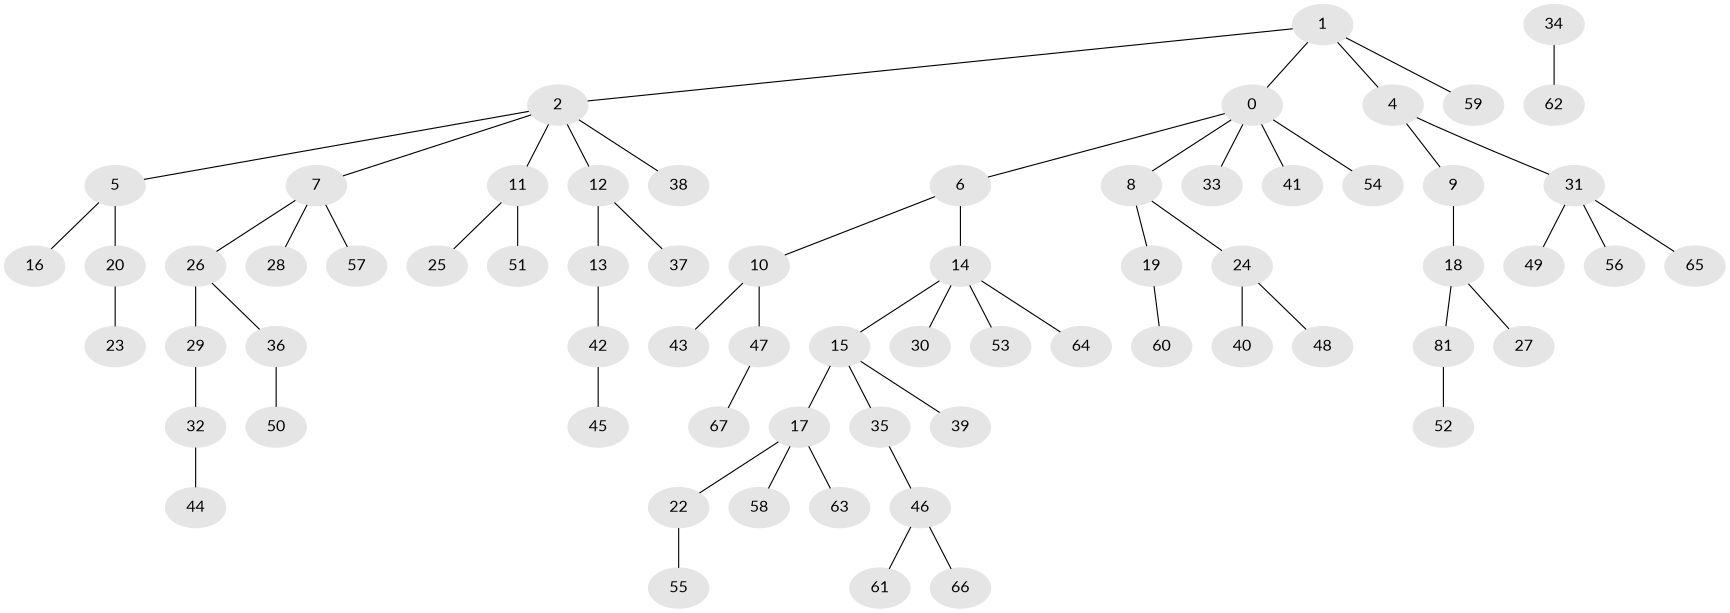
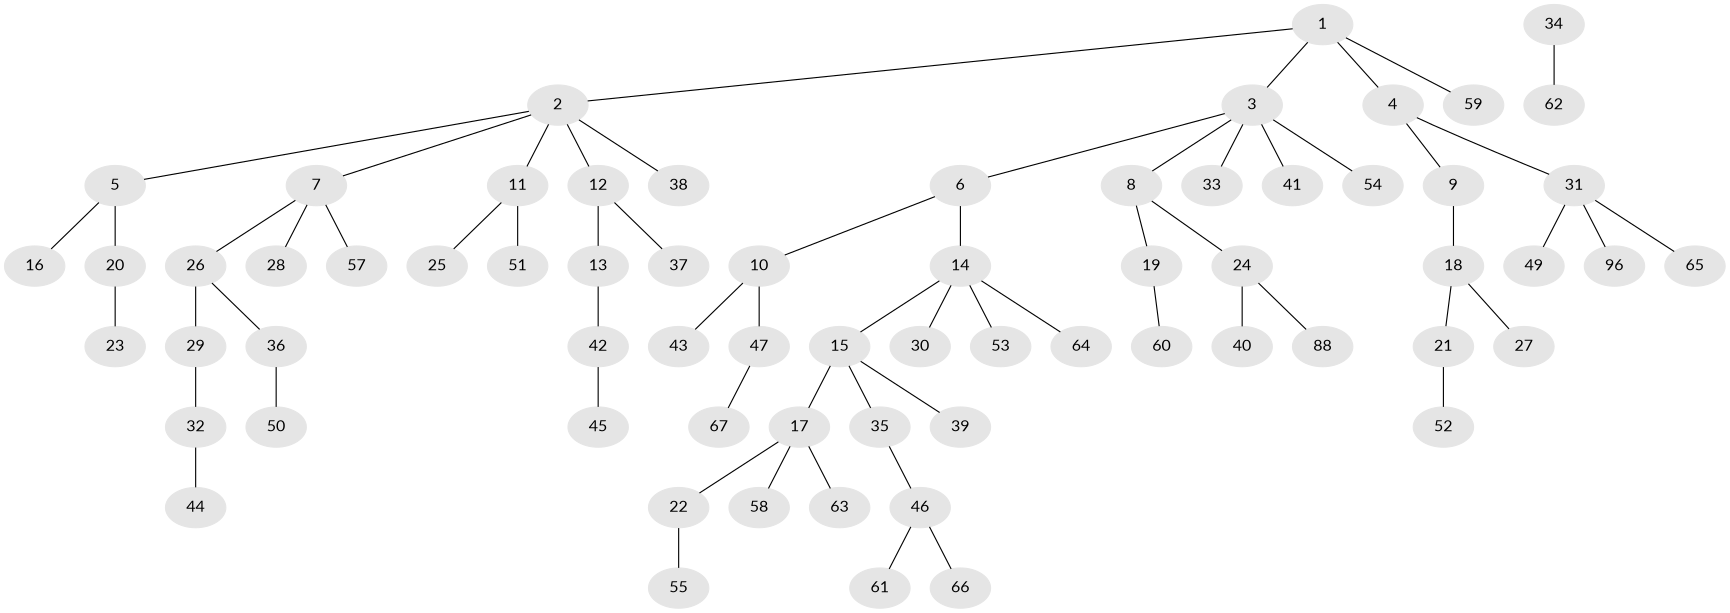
(1252, 105) -> (1252, 105)
(1614, 266) -> (1614, 266)
(1323, 347) -> (1323, 347)
(1443, 347) -> (1443, 347)
